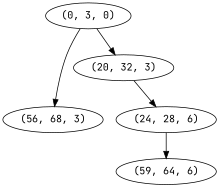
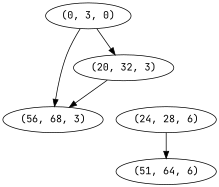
(143, 91) -> (91, 92)
(166, 172) -> (166, 172)
